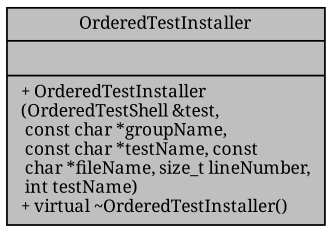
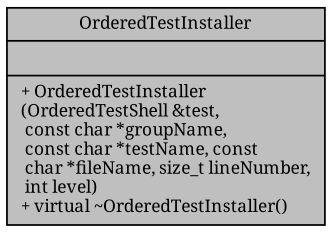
(80, 188) -> (60, 188)
